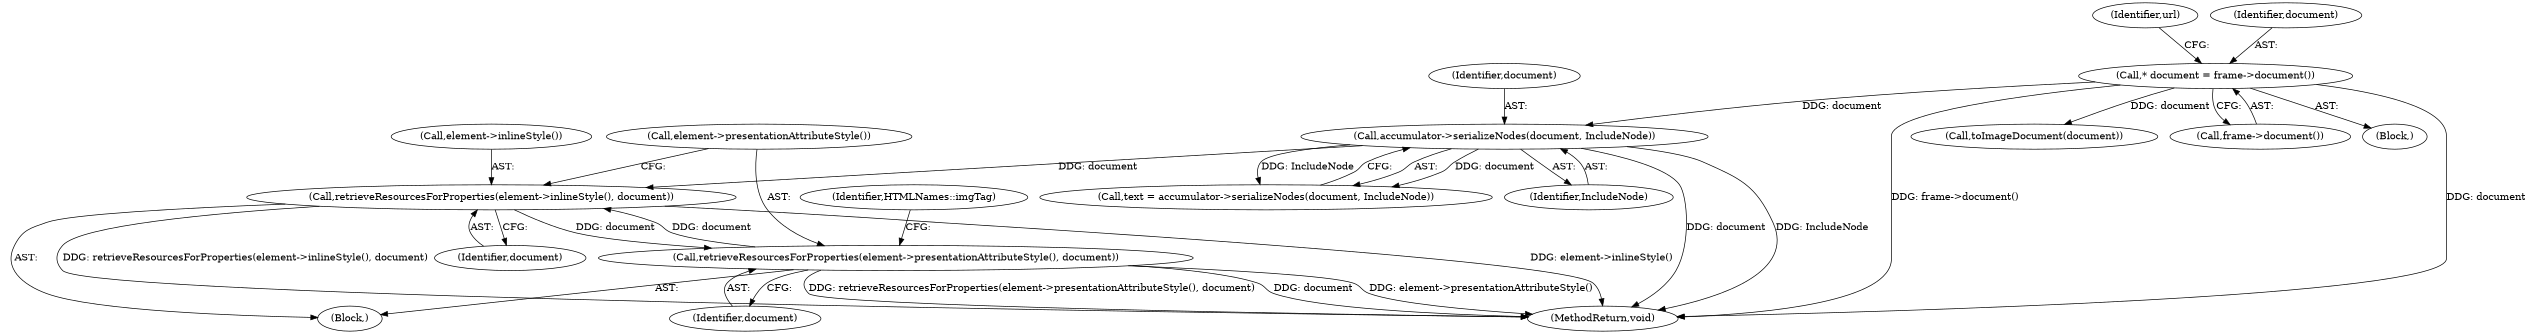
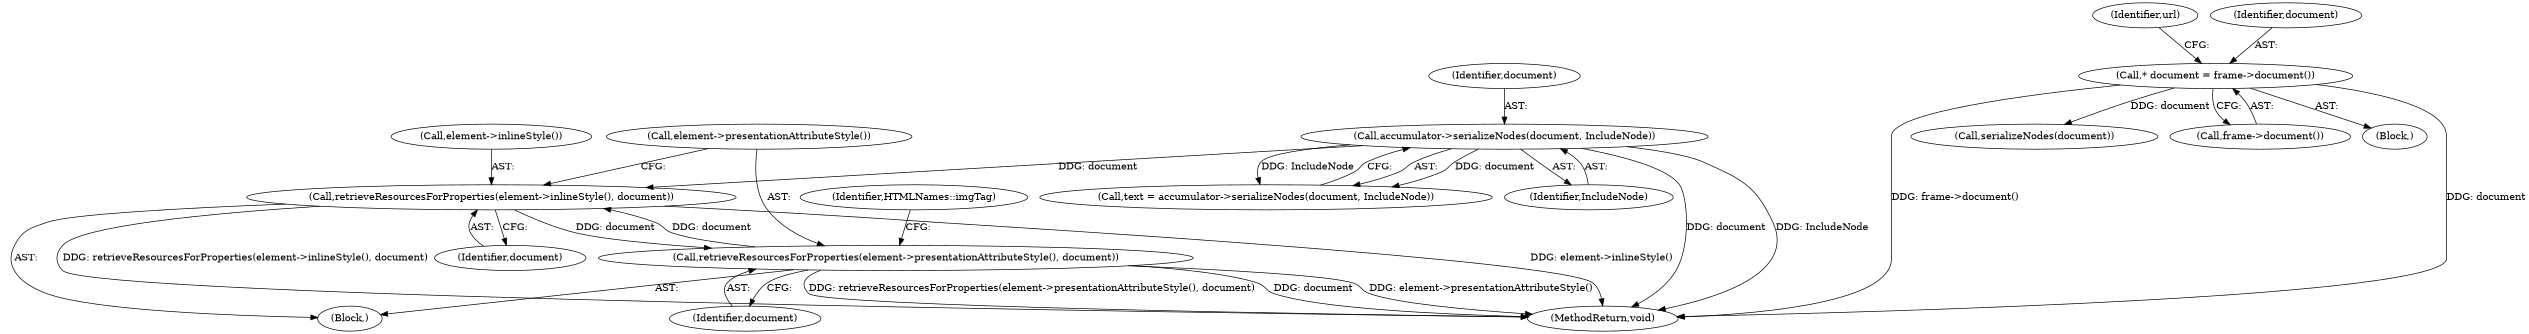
(1843, 98) -> none
(2034, 137) -> (2034, 137)
